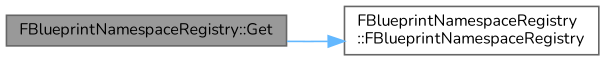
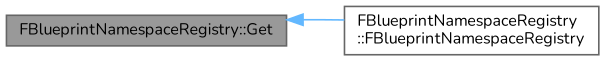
(307, 41) -> (324, 20)
